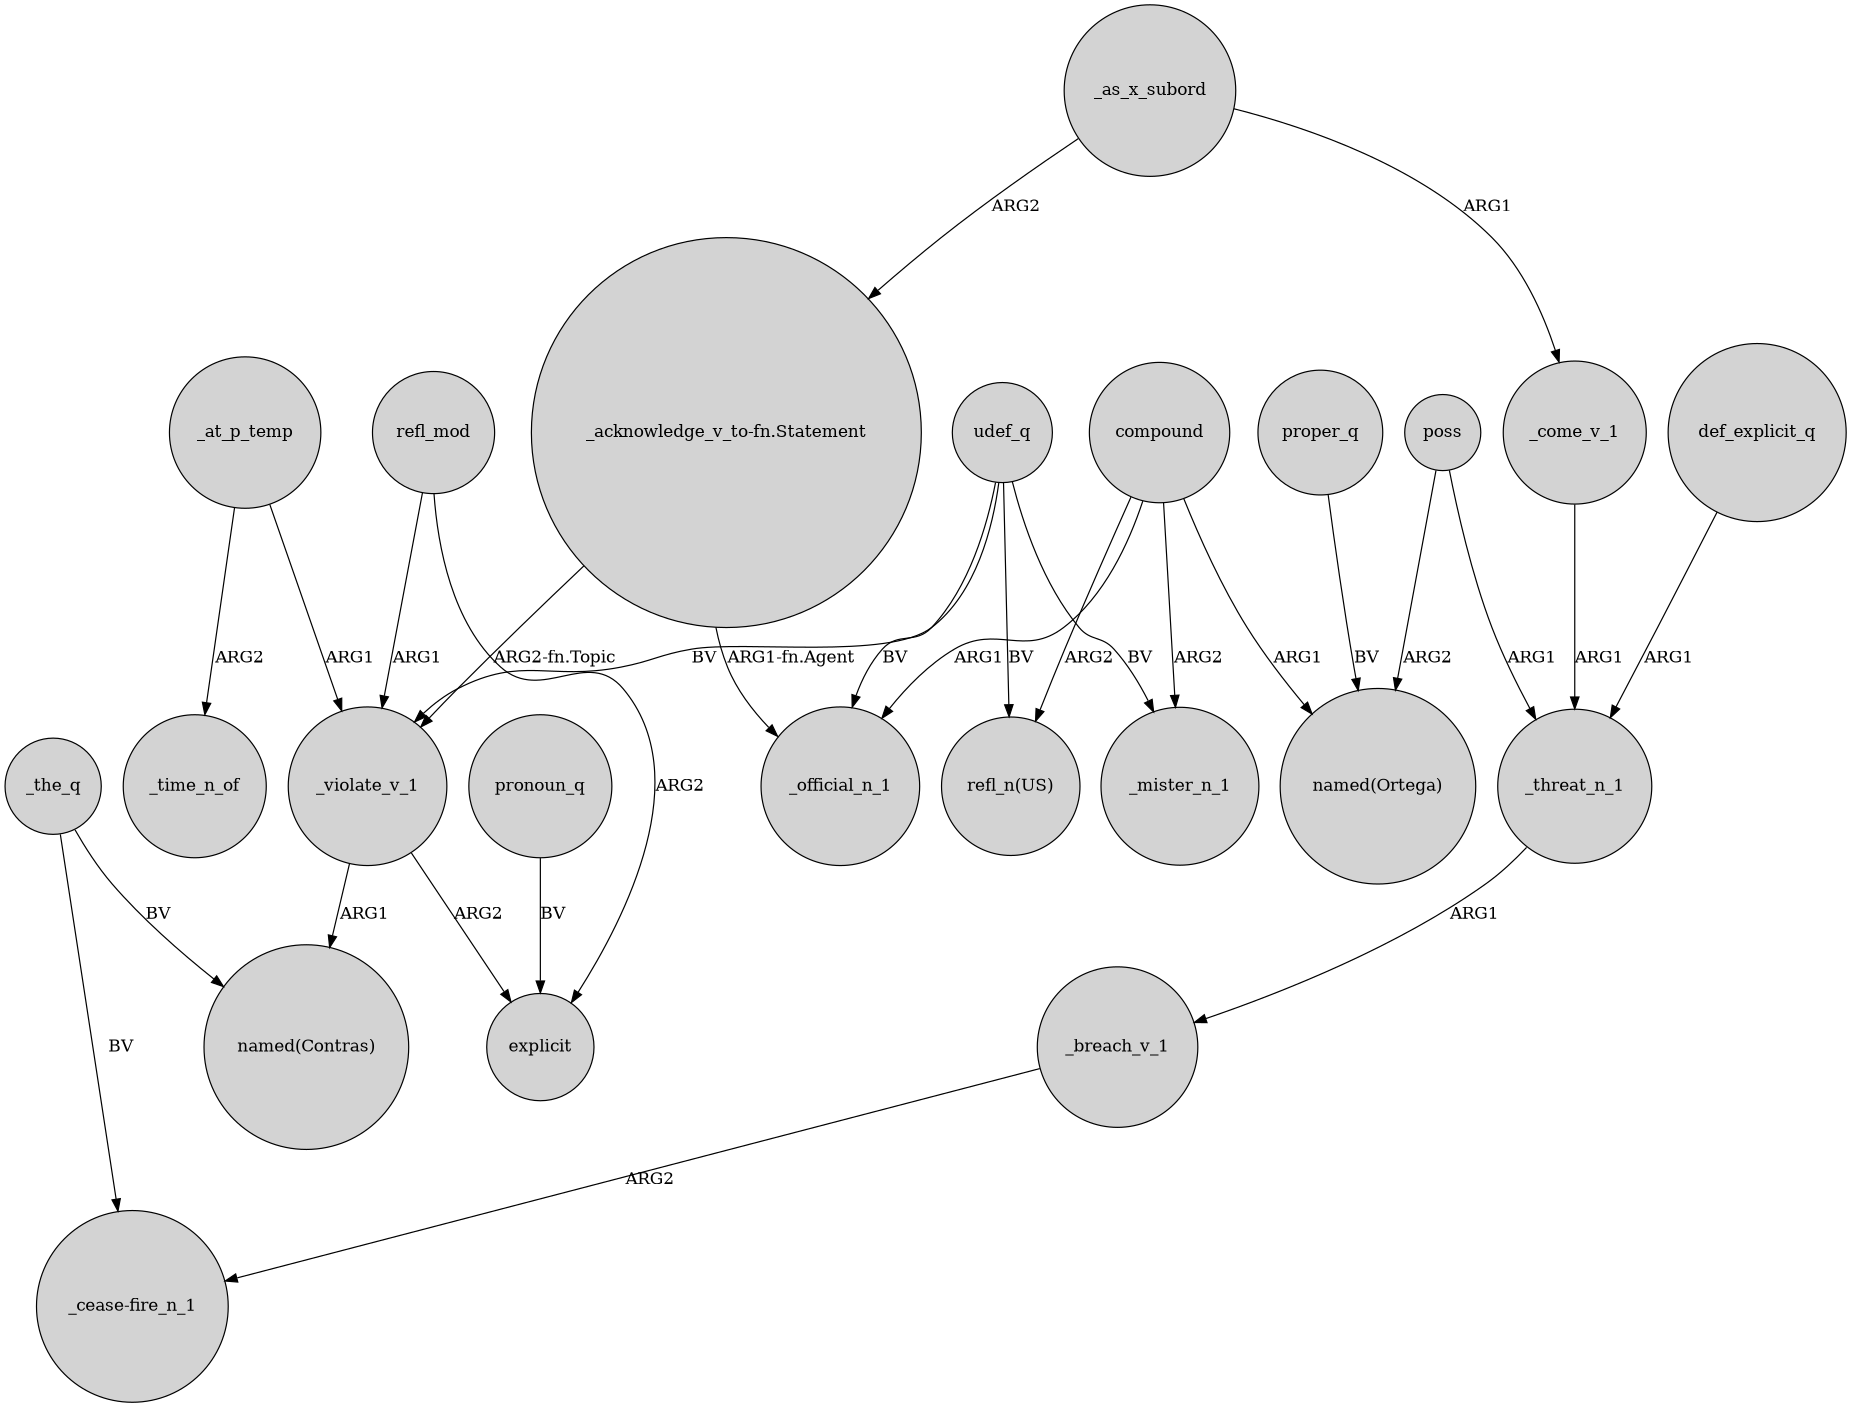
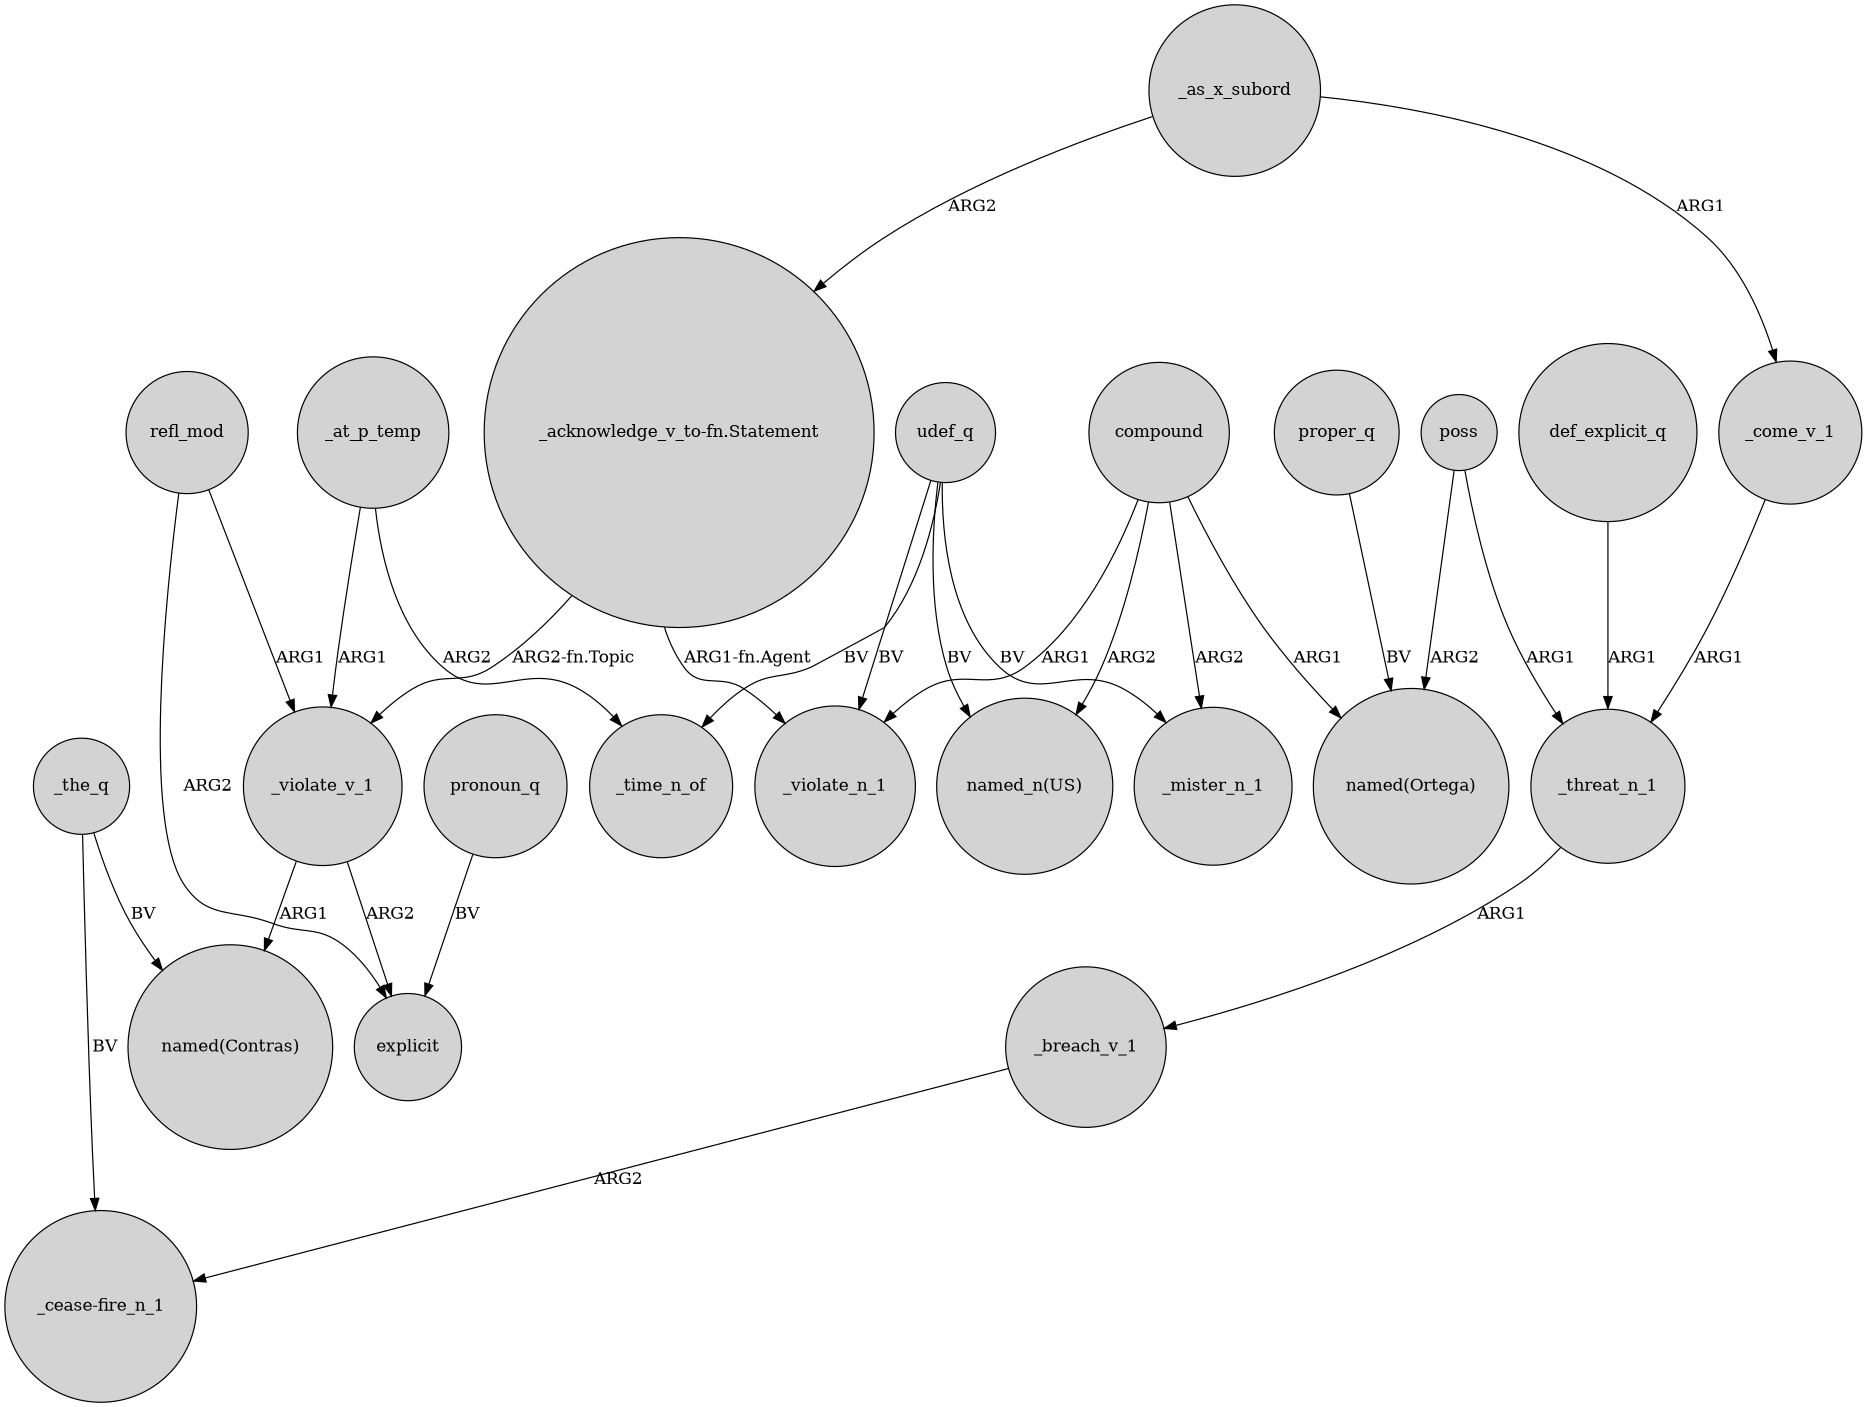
(754, 647) -> (866, 637)
(840, 786) -> (835, 786)
(1011, 786) -> (1025, 786)
